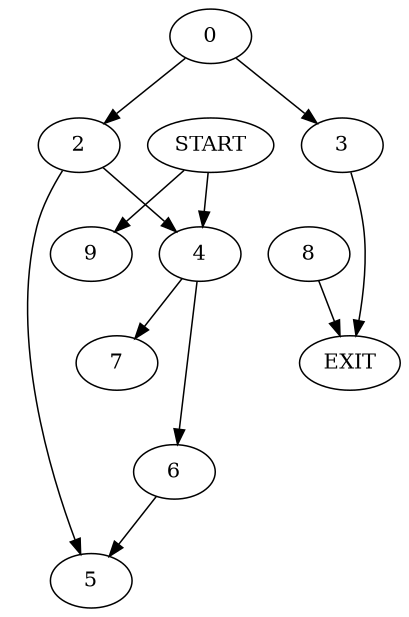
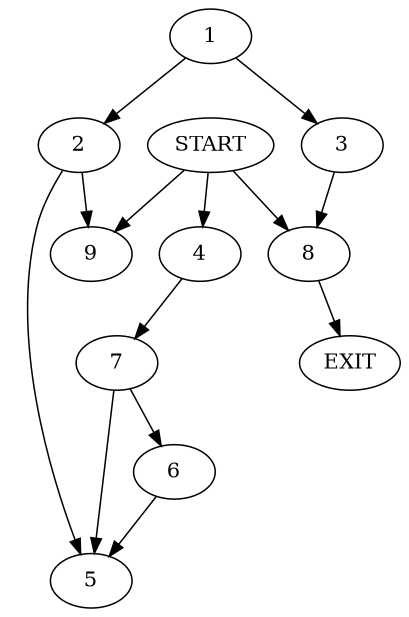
(211, 36) -> (211, 36)
(134, 195) -> (84, 192)
none -> (255, 195)
(365, 246) -> (328, 193)
(188, 355) -> (142, 411)
none -> (105, 464)
